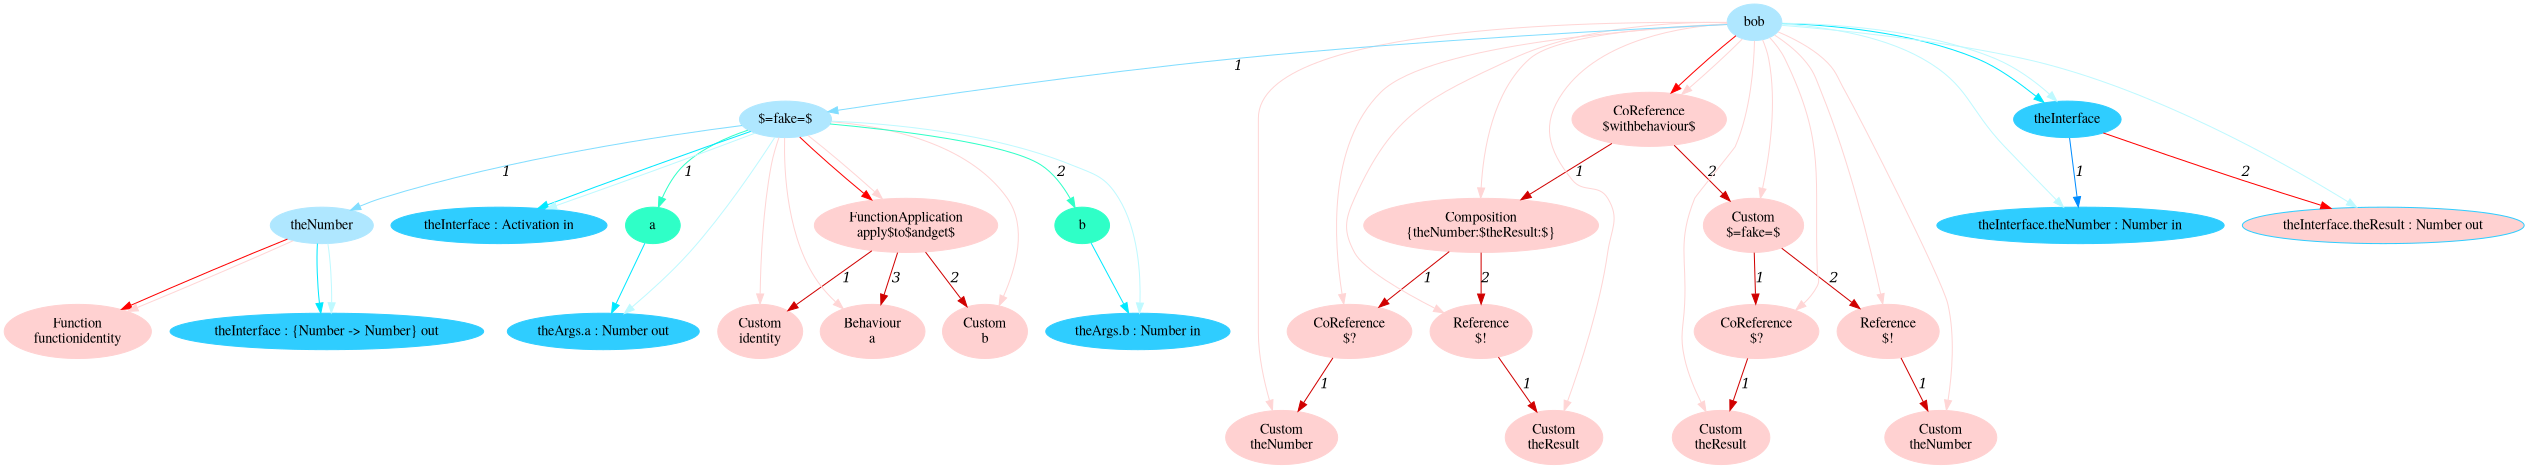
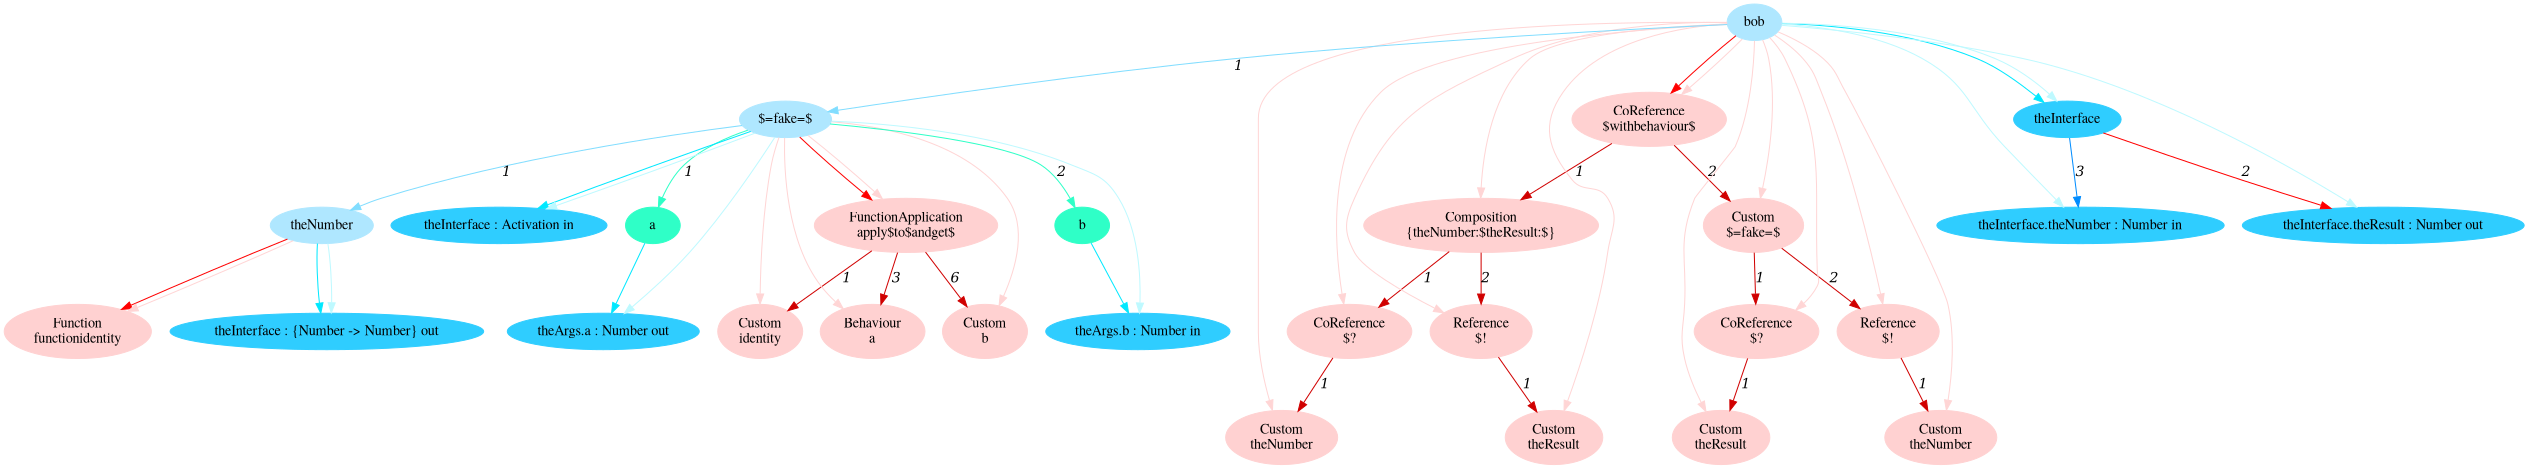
(2080, 172) -> (2080, 172)
(2383, 225) -> (2383, 225)
(956, 278) -> (956, 278)
